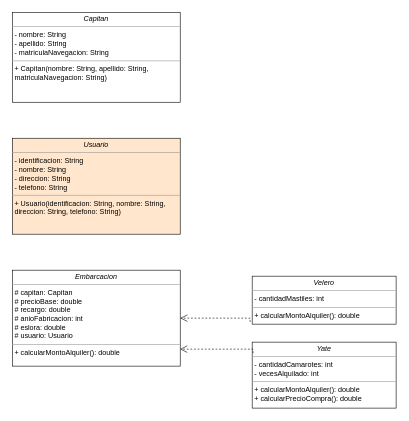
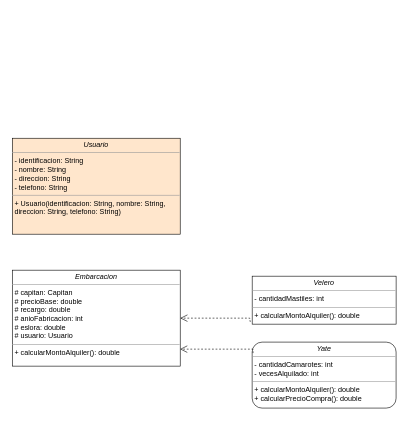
(96, 57) -> none
(324, 375) -> (324, 375)
